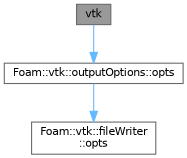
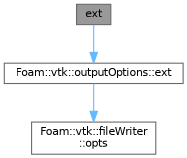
(94, 14) -> (94, 14)
(94, 73) -> (94, 73)
